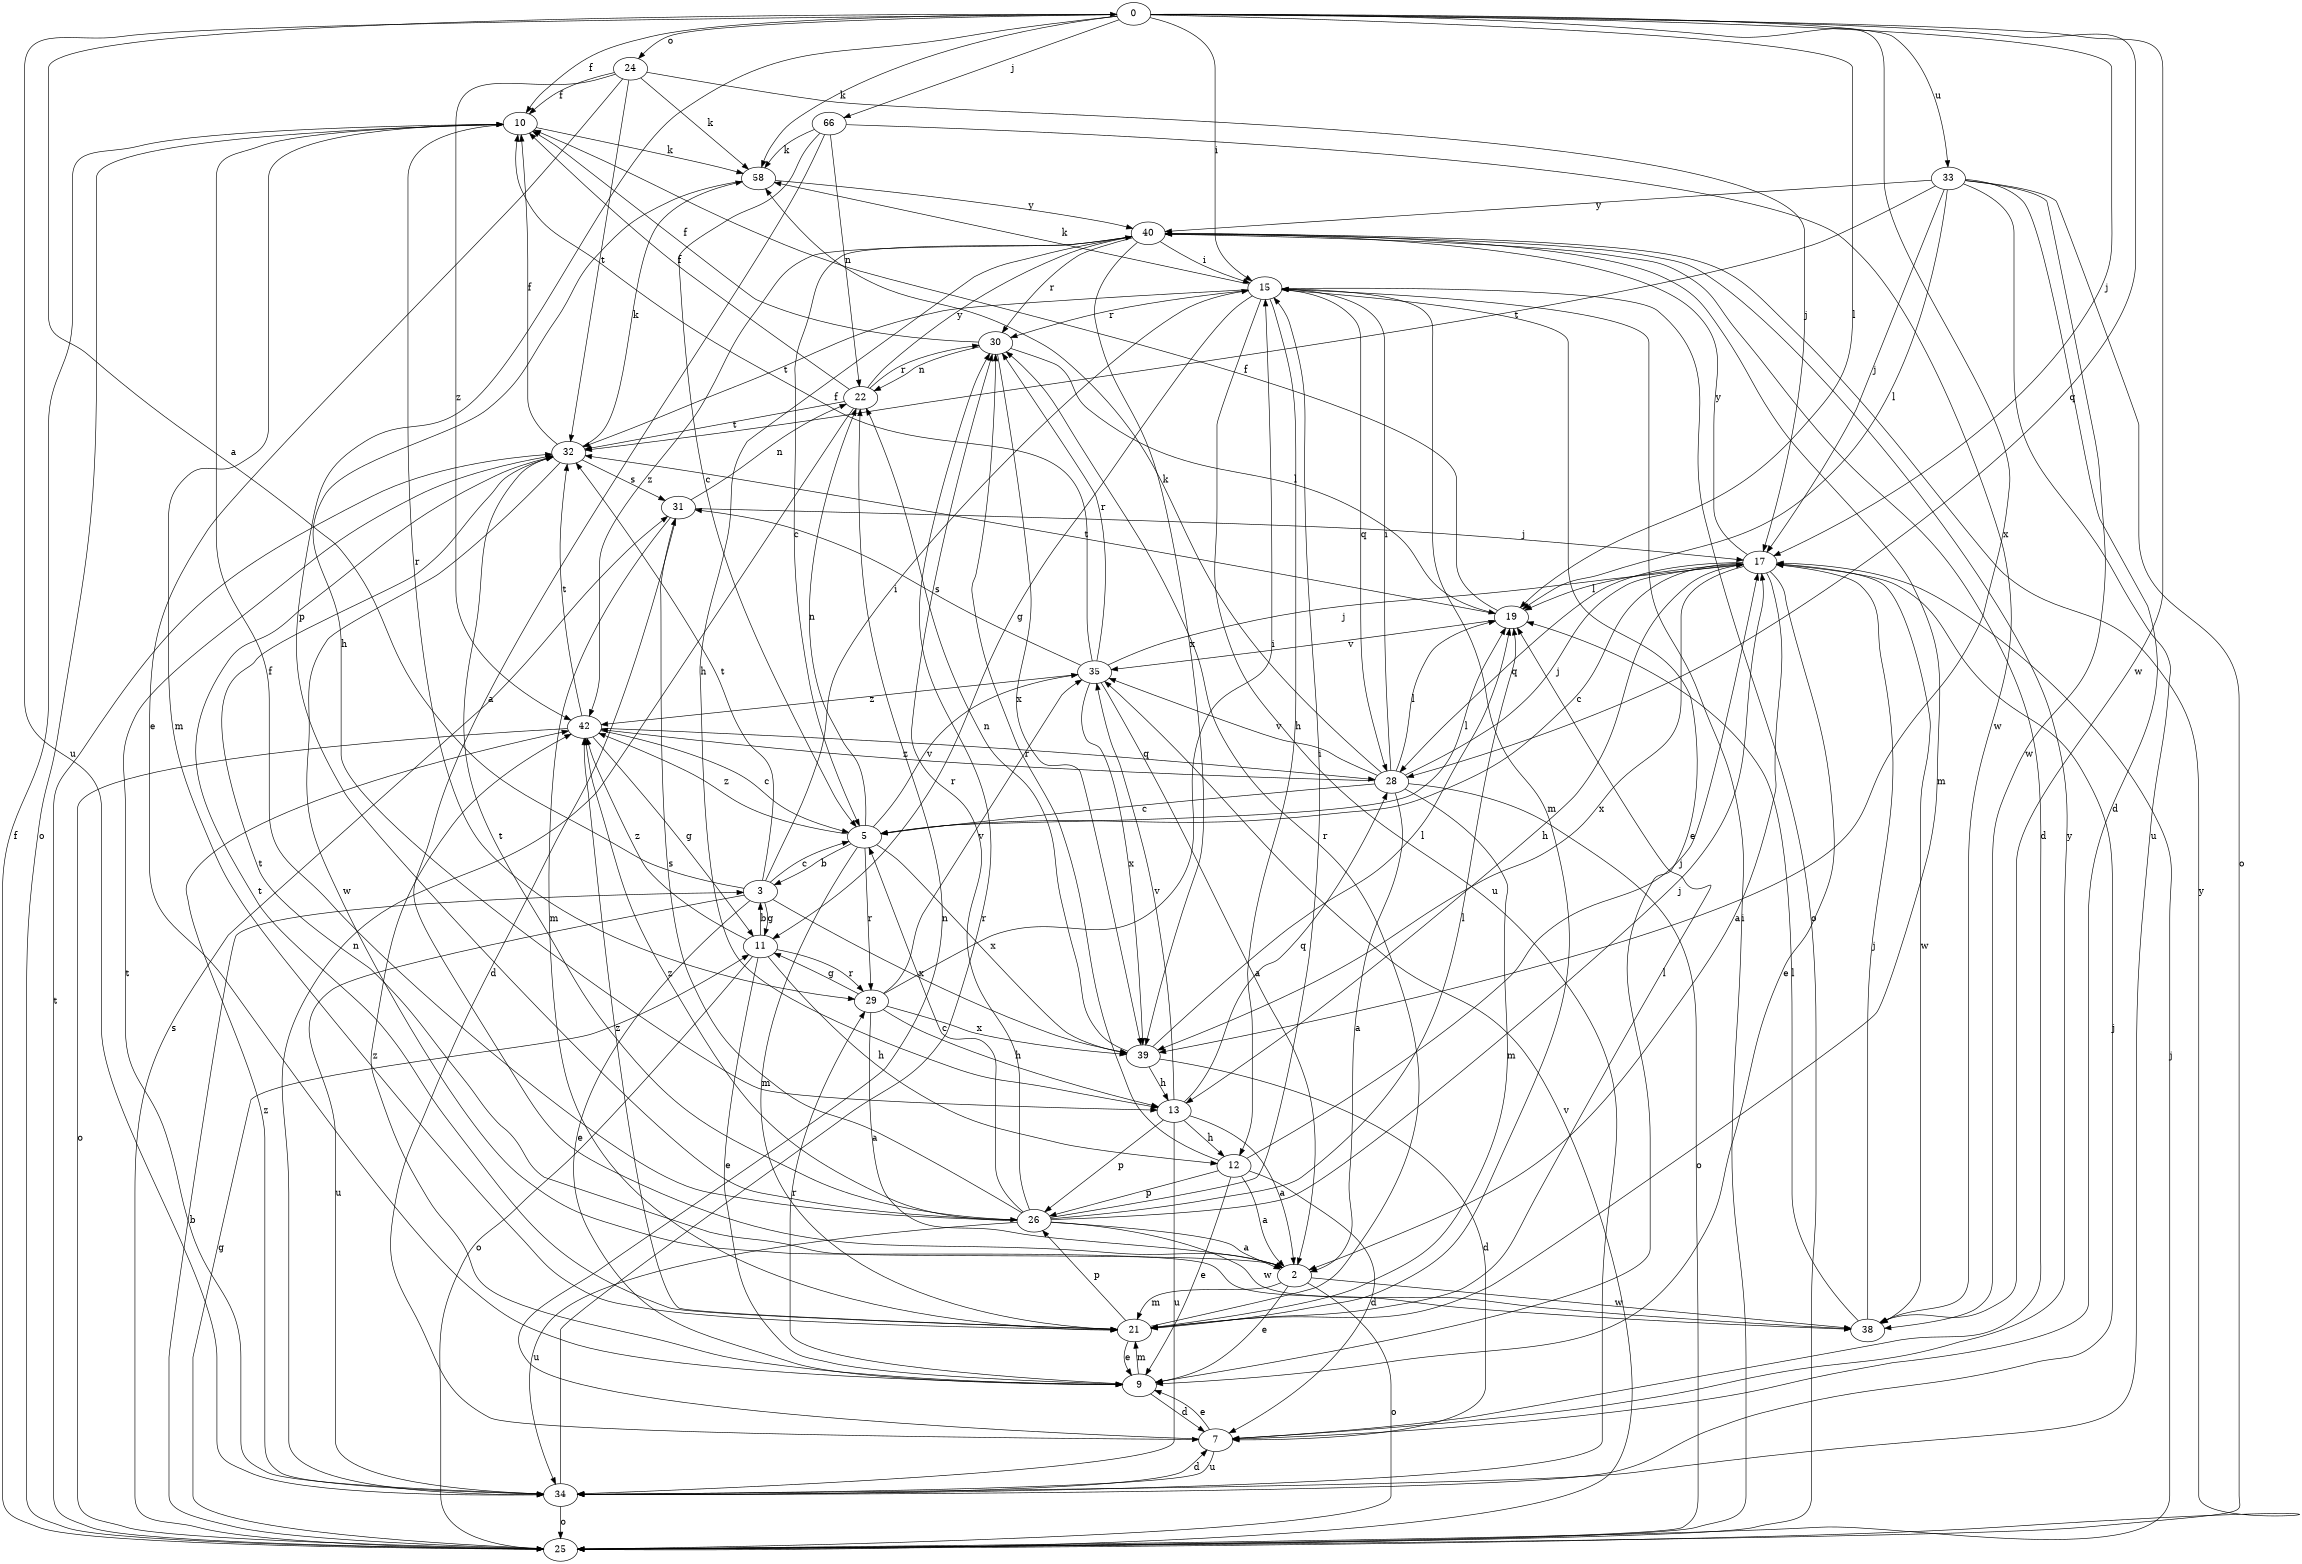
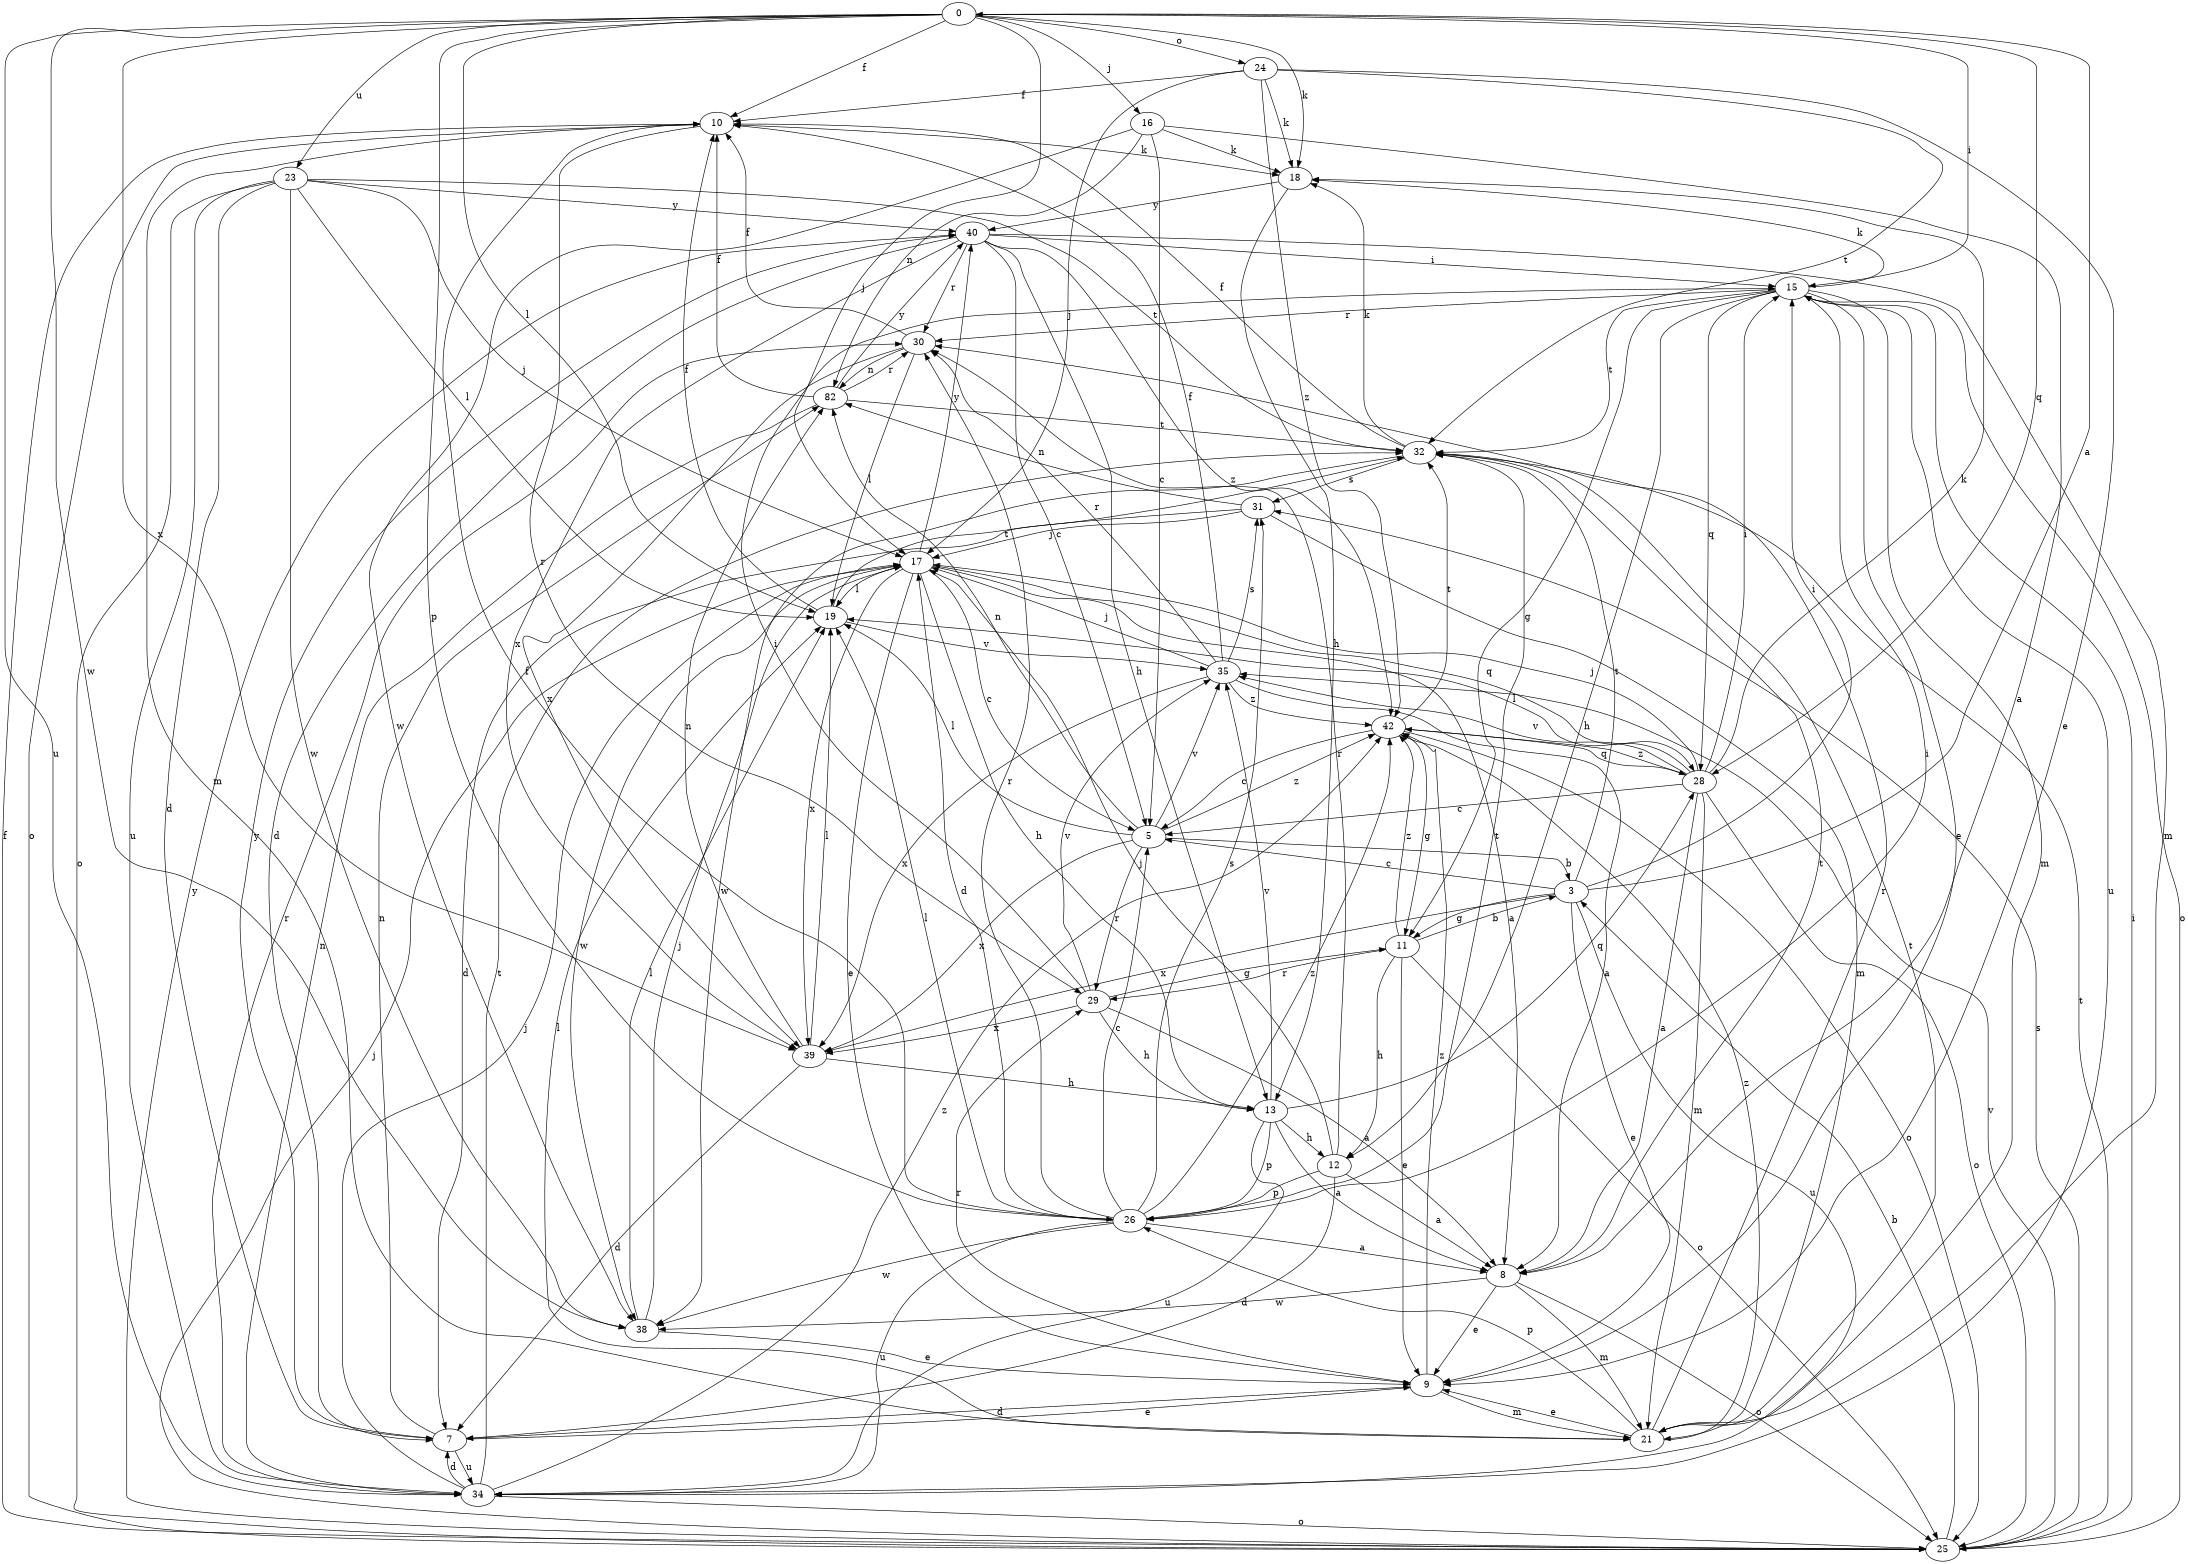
(829, 124) -> (1148, 124)
(759, 178) -> (1295, 178)
(1948, 178) -> (291, 178)
(861, 398) -> (830, 398)
(1680, 892) -> (964, 892)
(785, 1190) -> none
(224, 1219) -> none
(1196, 1276) -> (1030, 1372)
(1295, 1276) -> (1503, 1276)
